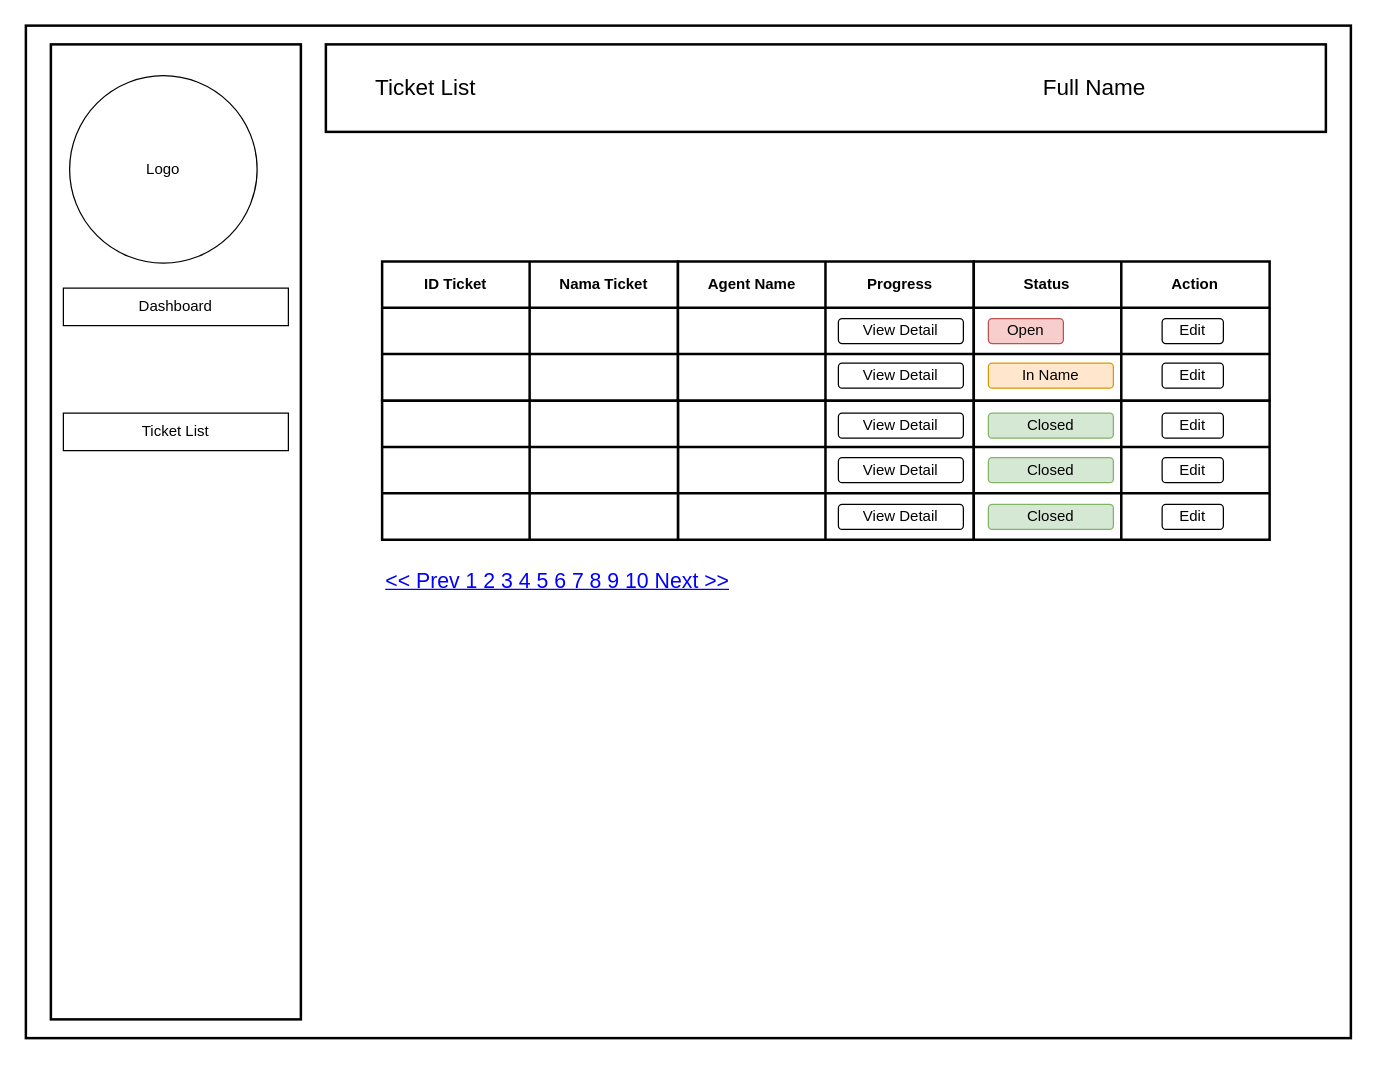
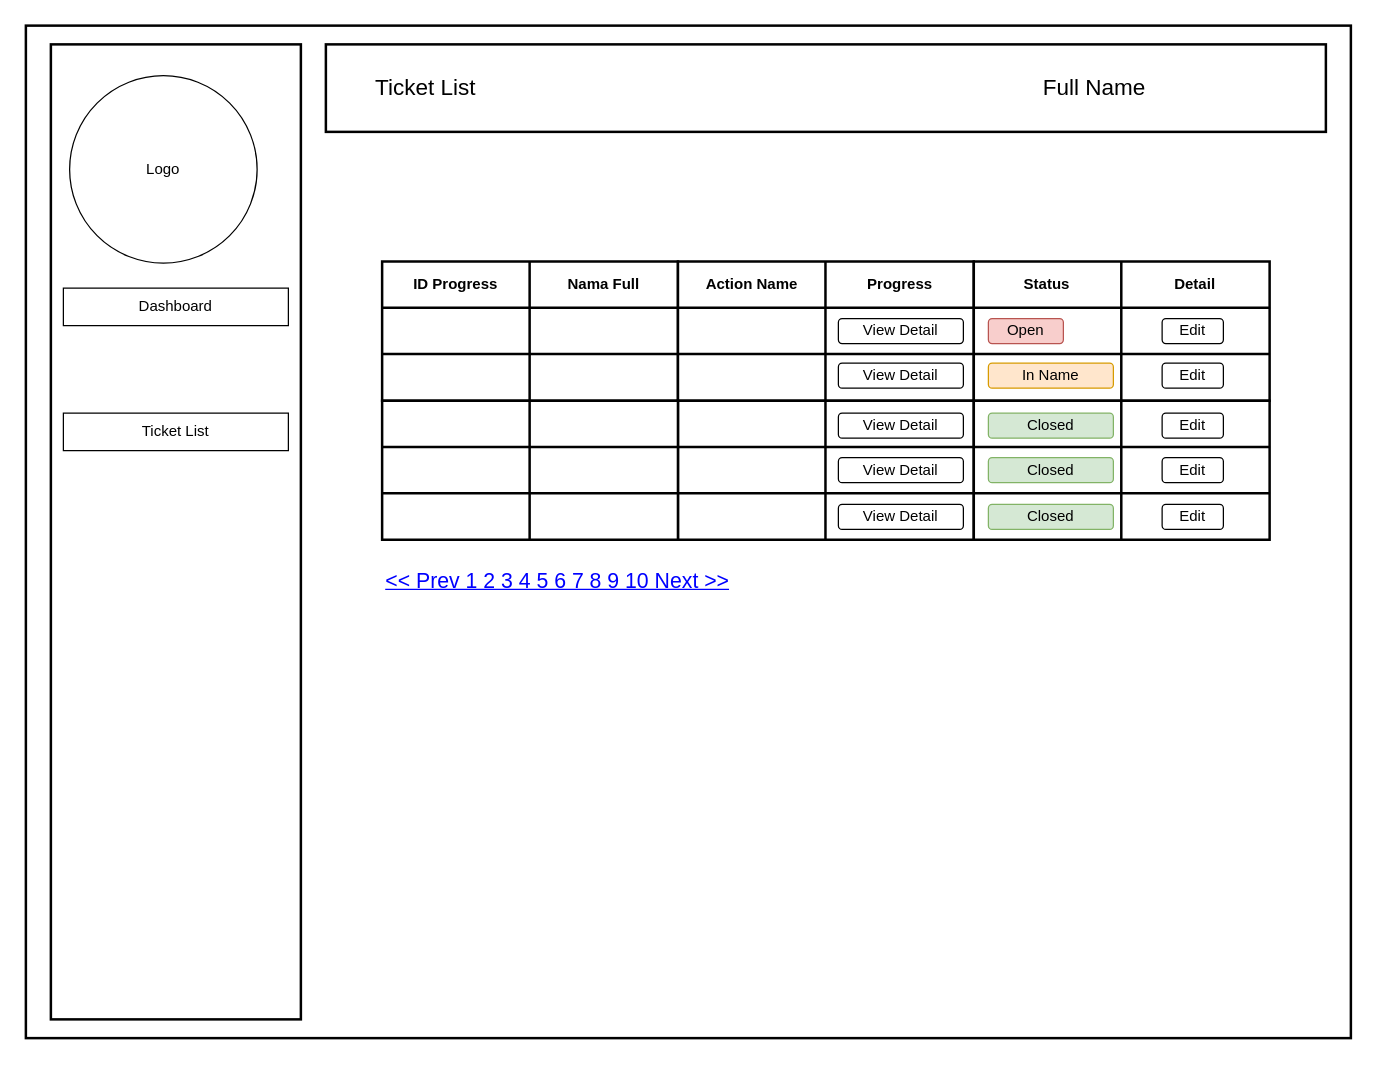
(456, 284) -> (456, 284)
(604, 284) -> (604, 284)
(752, 284) -> (752, 284)
(1195, 284) -> (1195, 284)
